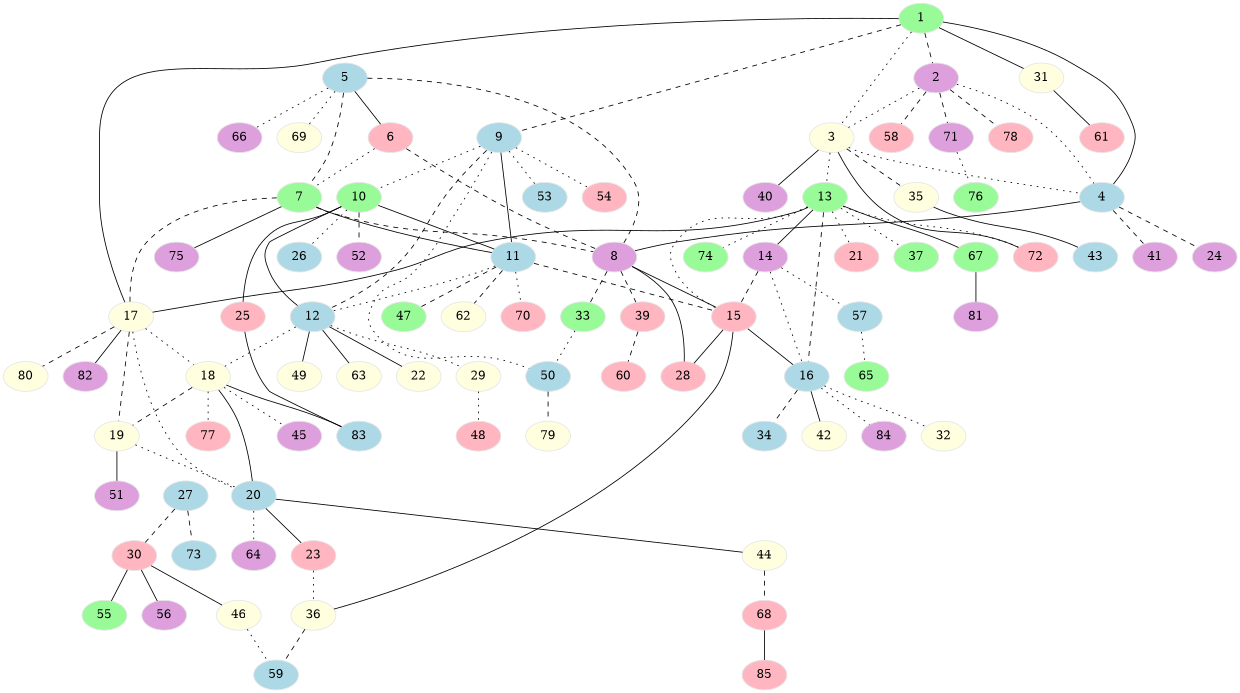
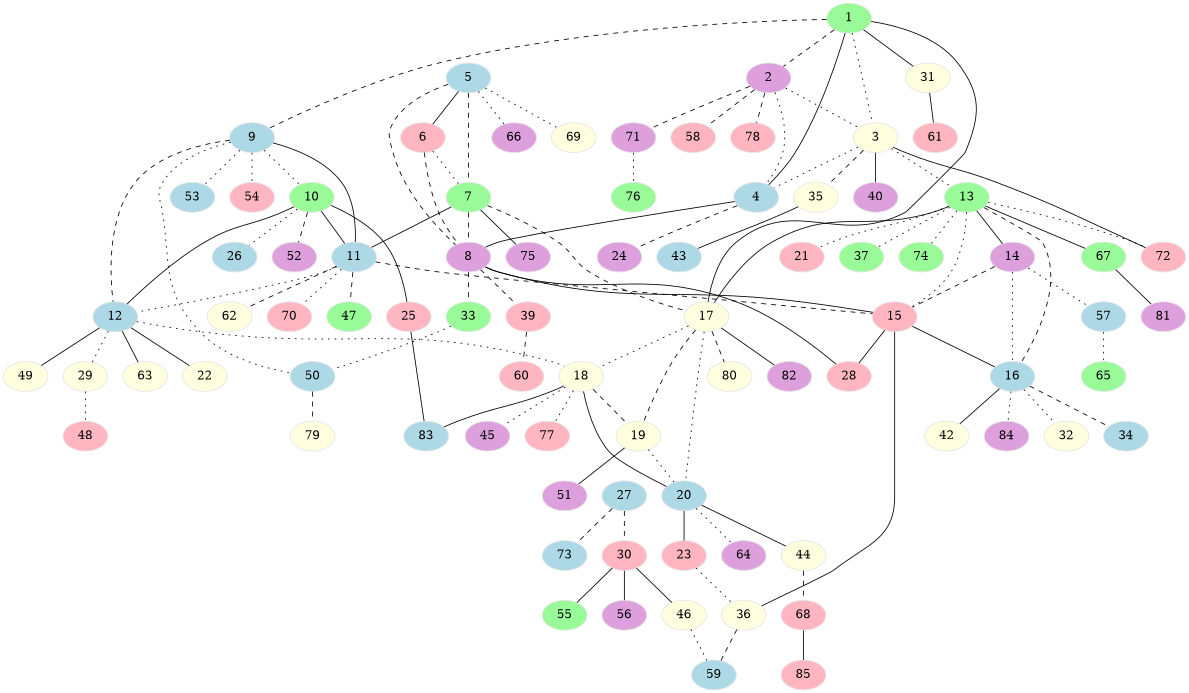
(1155, 257) -> none
